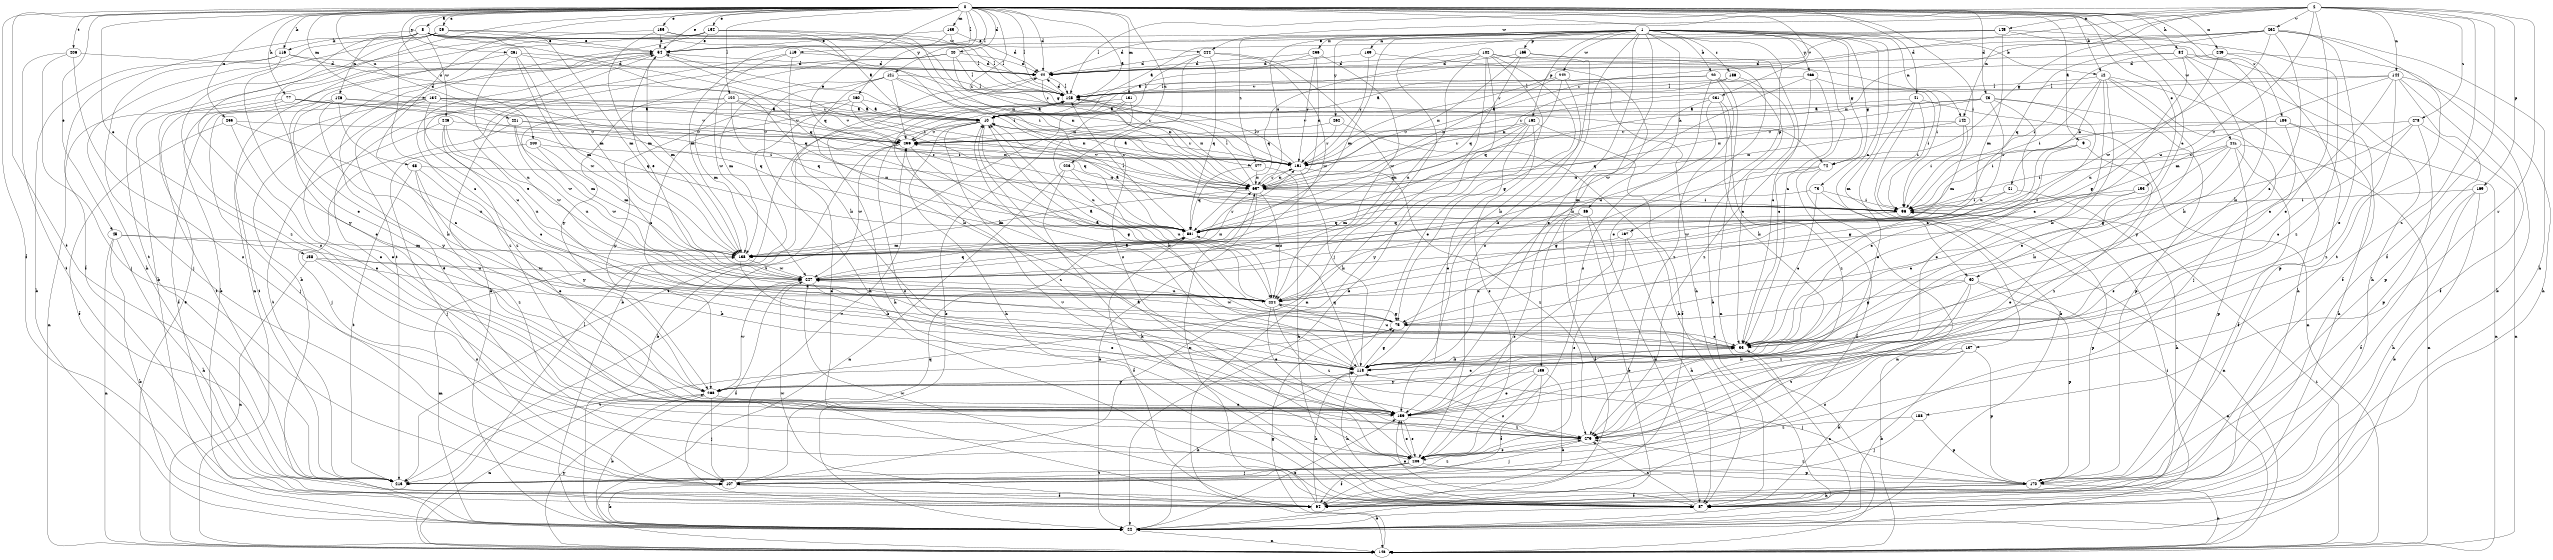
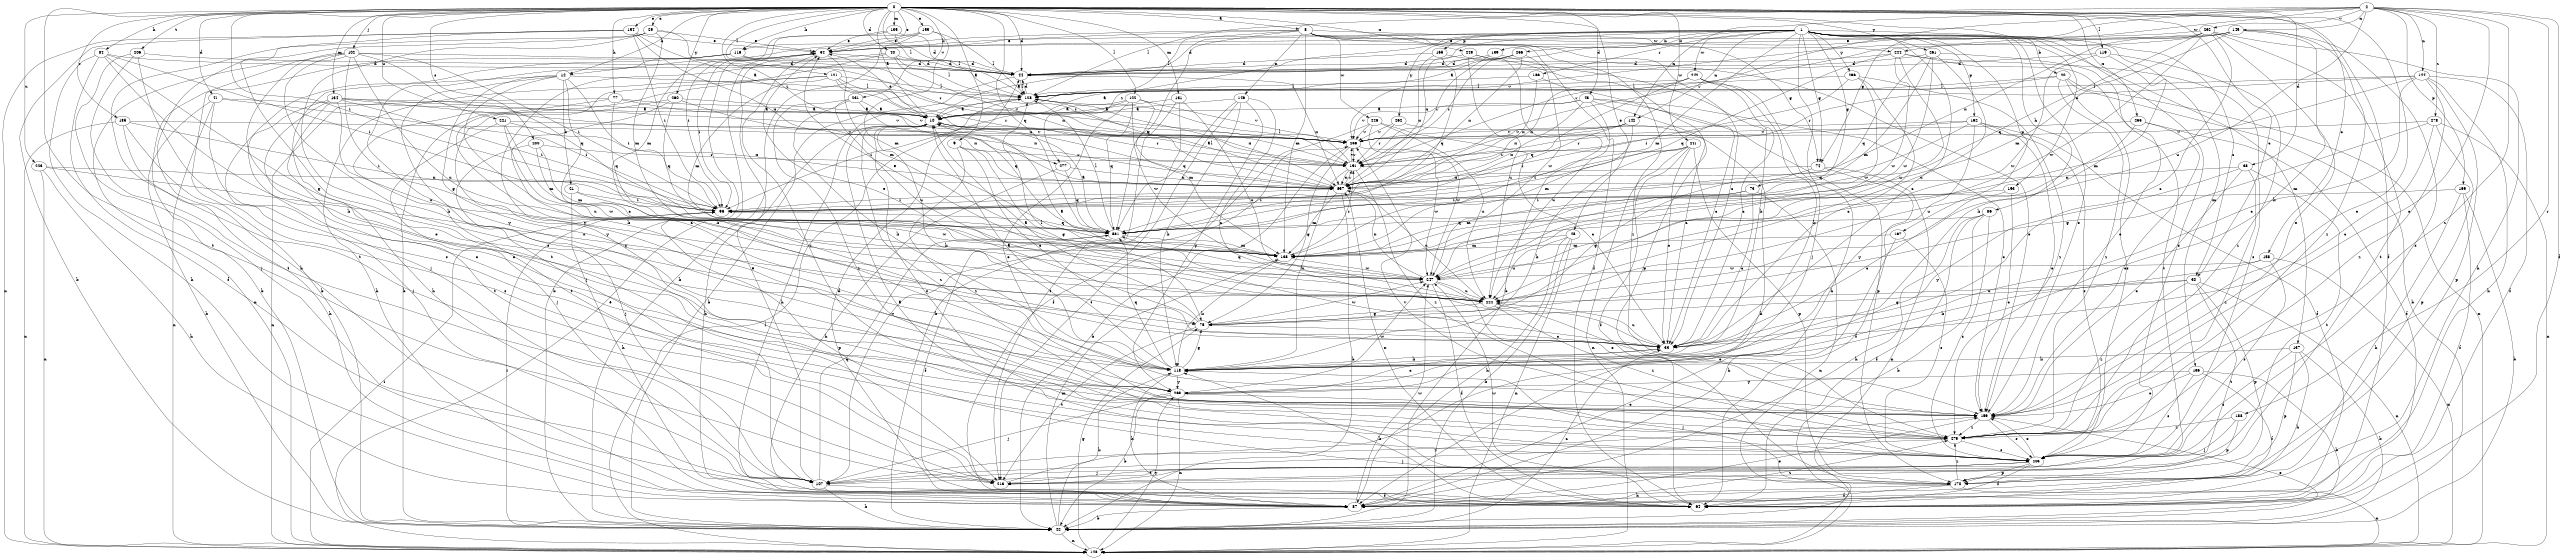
none -> (614, 10)
(1777, 75) -> (1742, 188)
none -> (2380, 291)
(1259, 473) -> (1465, 447)
